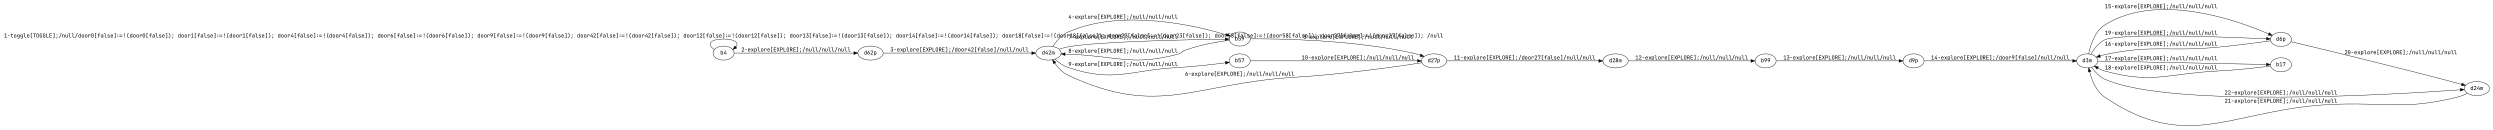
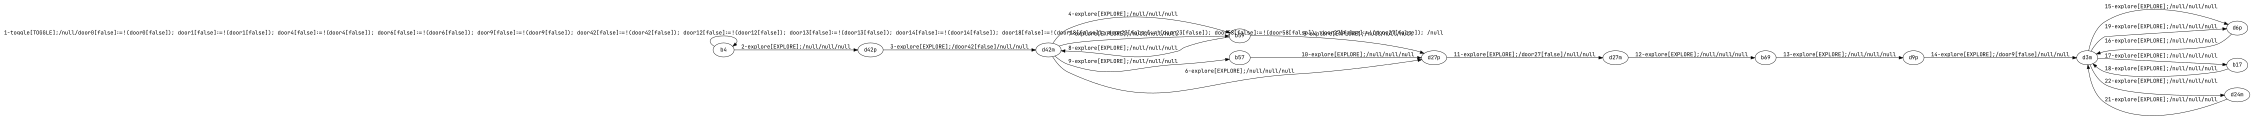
(871, 53) -> (871, 50)
(1616, 61) -> (1616, 58)
(1766, 61) -> (1766, 58)
(2377, 62) -> none
(1234, 85) -> (1231, 82)
